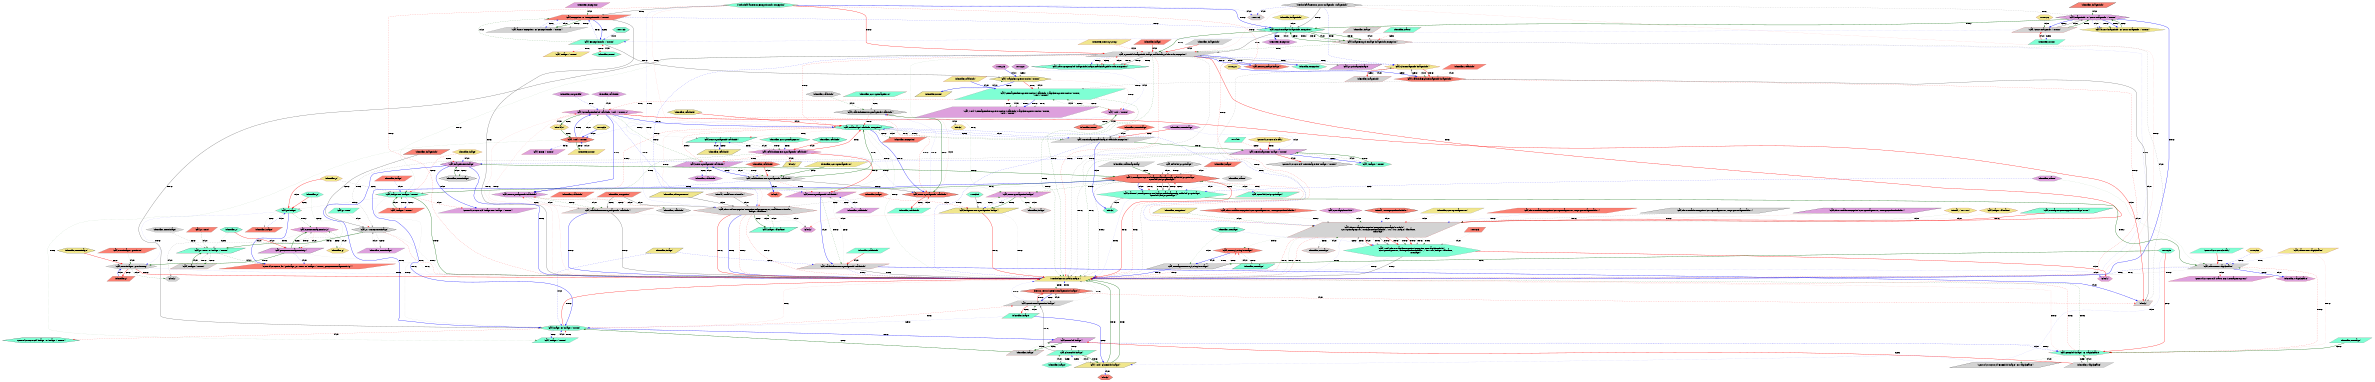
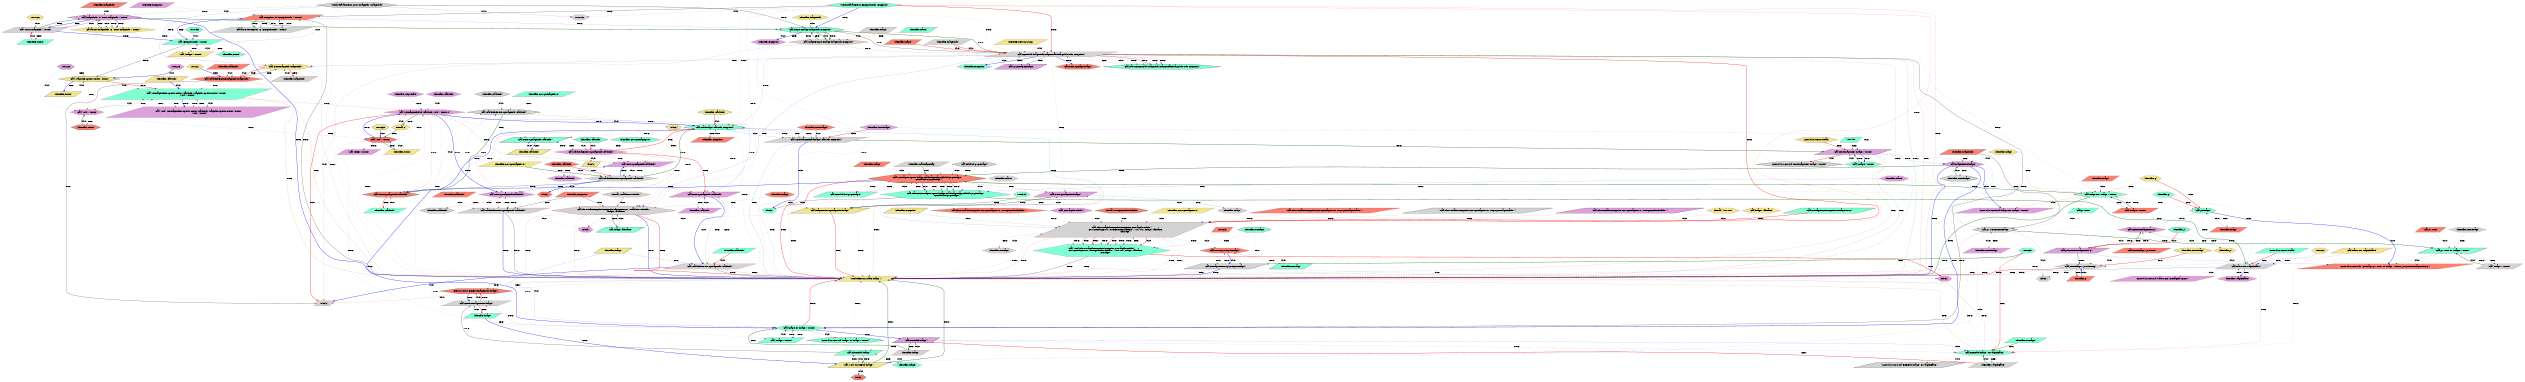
(1321, 34) -> (114, 36)
(676, 195) -> none
(1077, 359) -> (855, 359)
